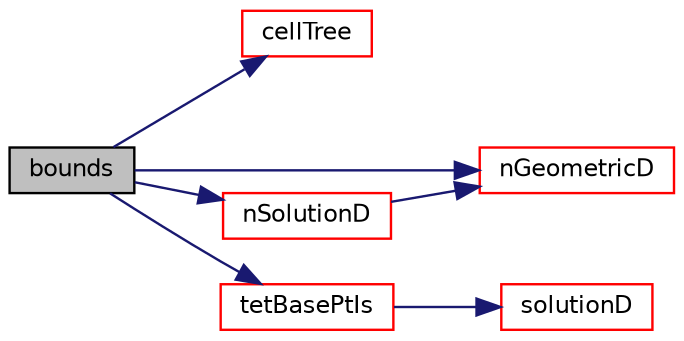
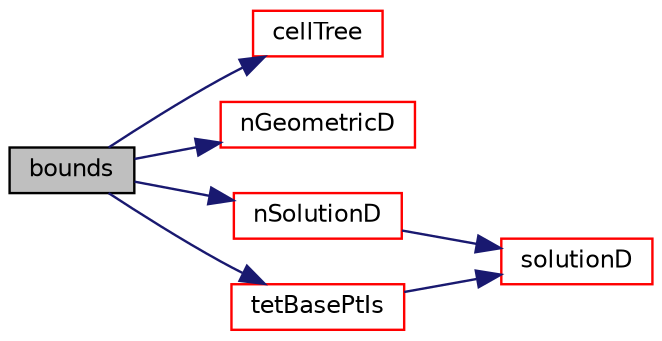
(423, 196) -> (439, 237)
